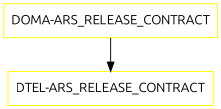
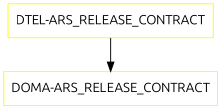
(111, 50) -> (111, 50)
